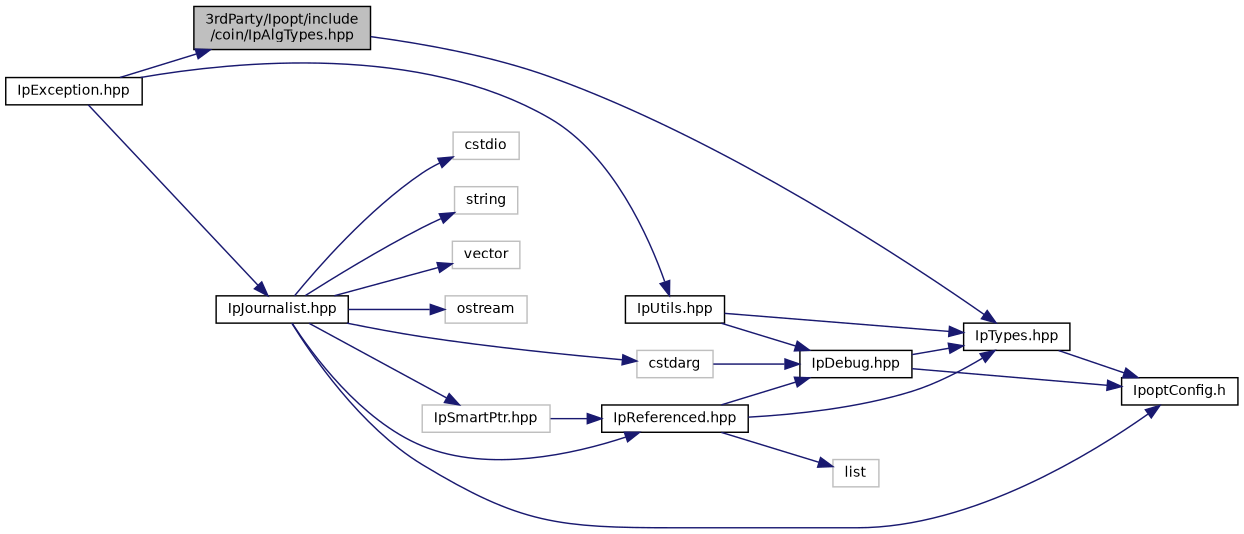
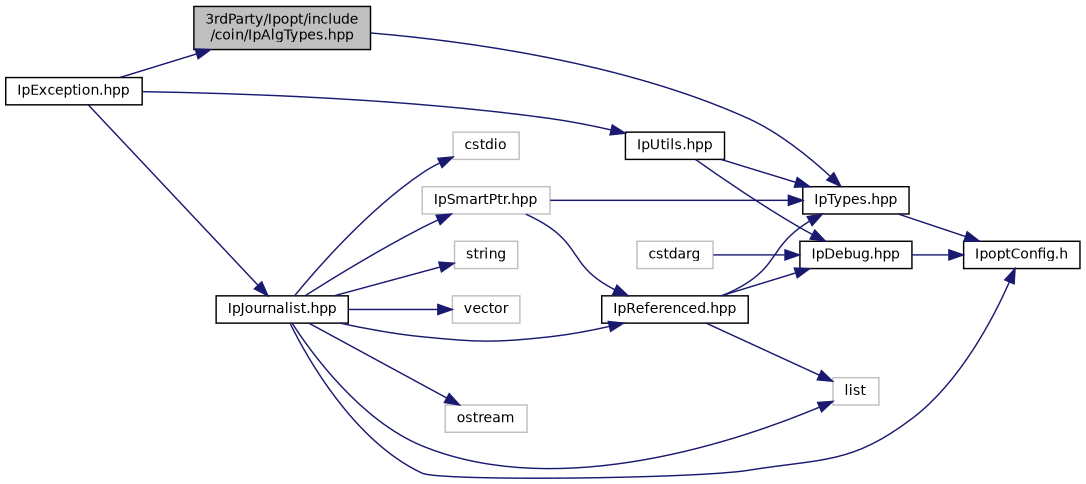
(484, 345) -> (533, 468)
(931, 351) -> (669, 200)
